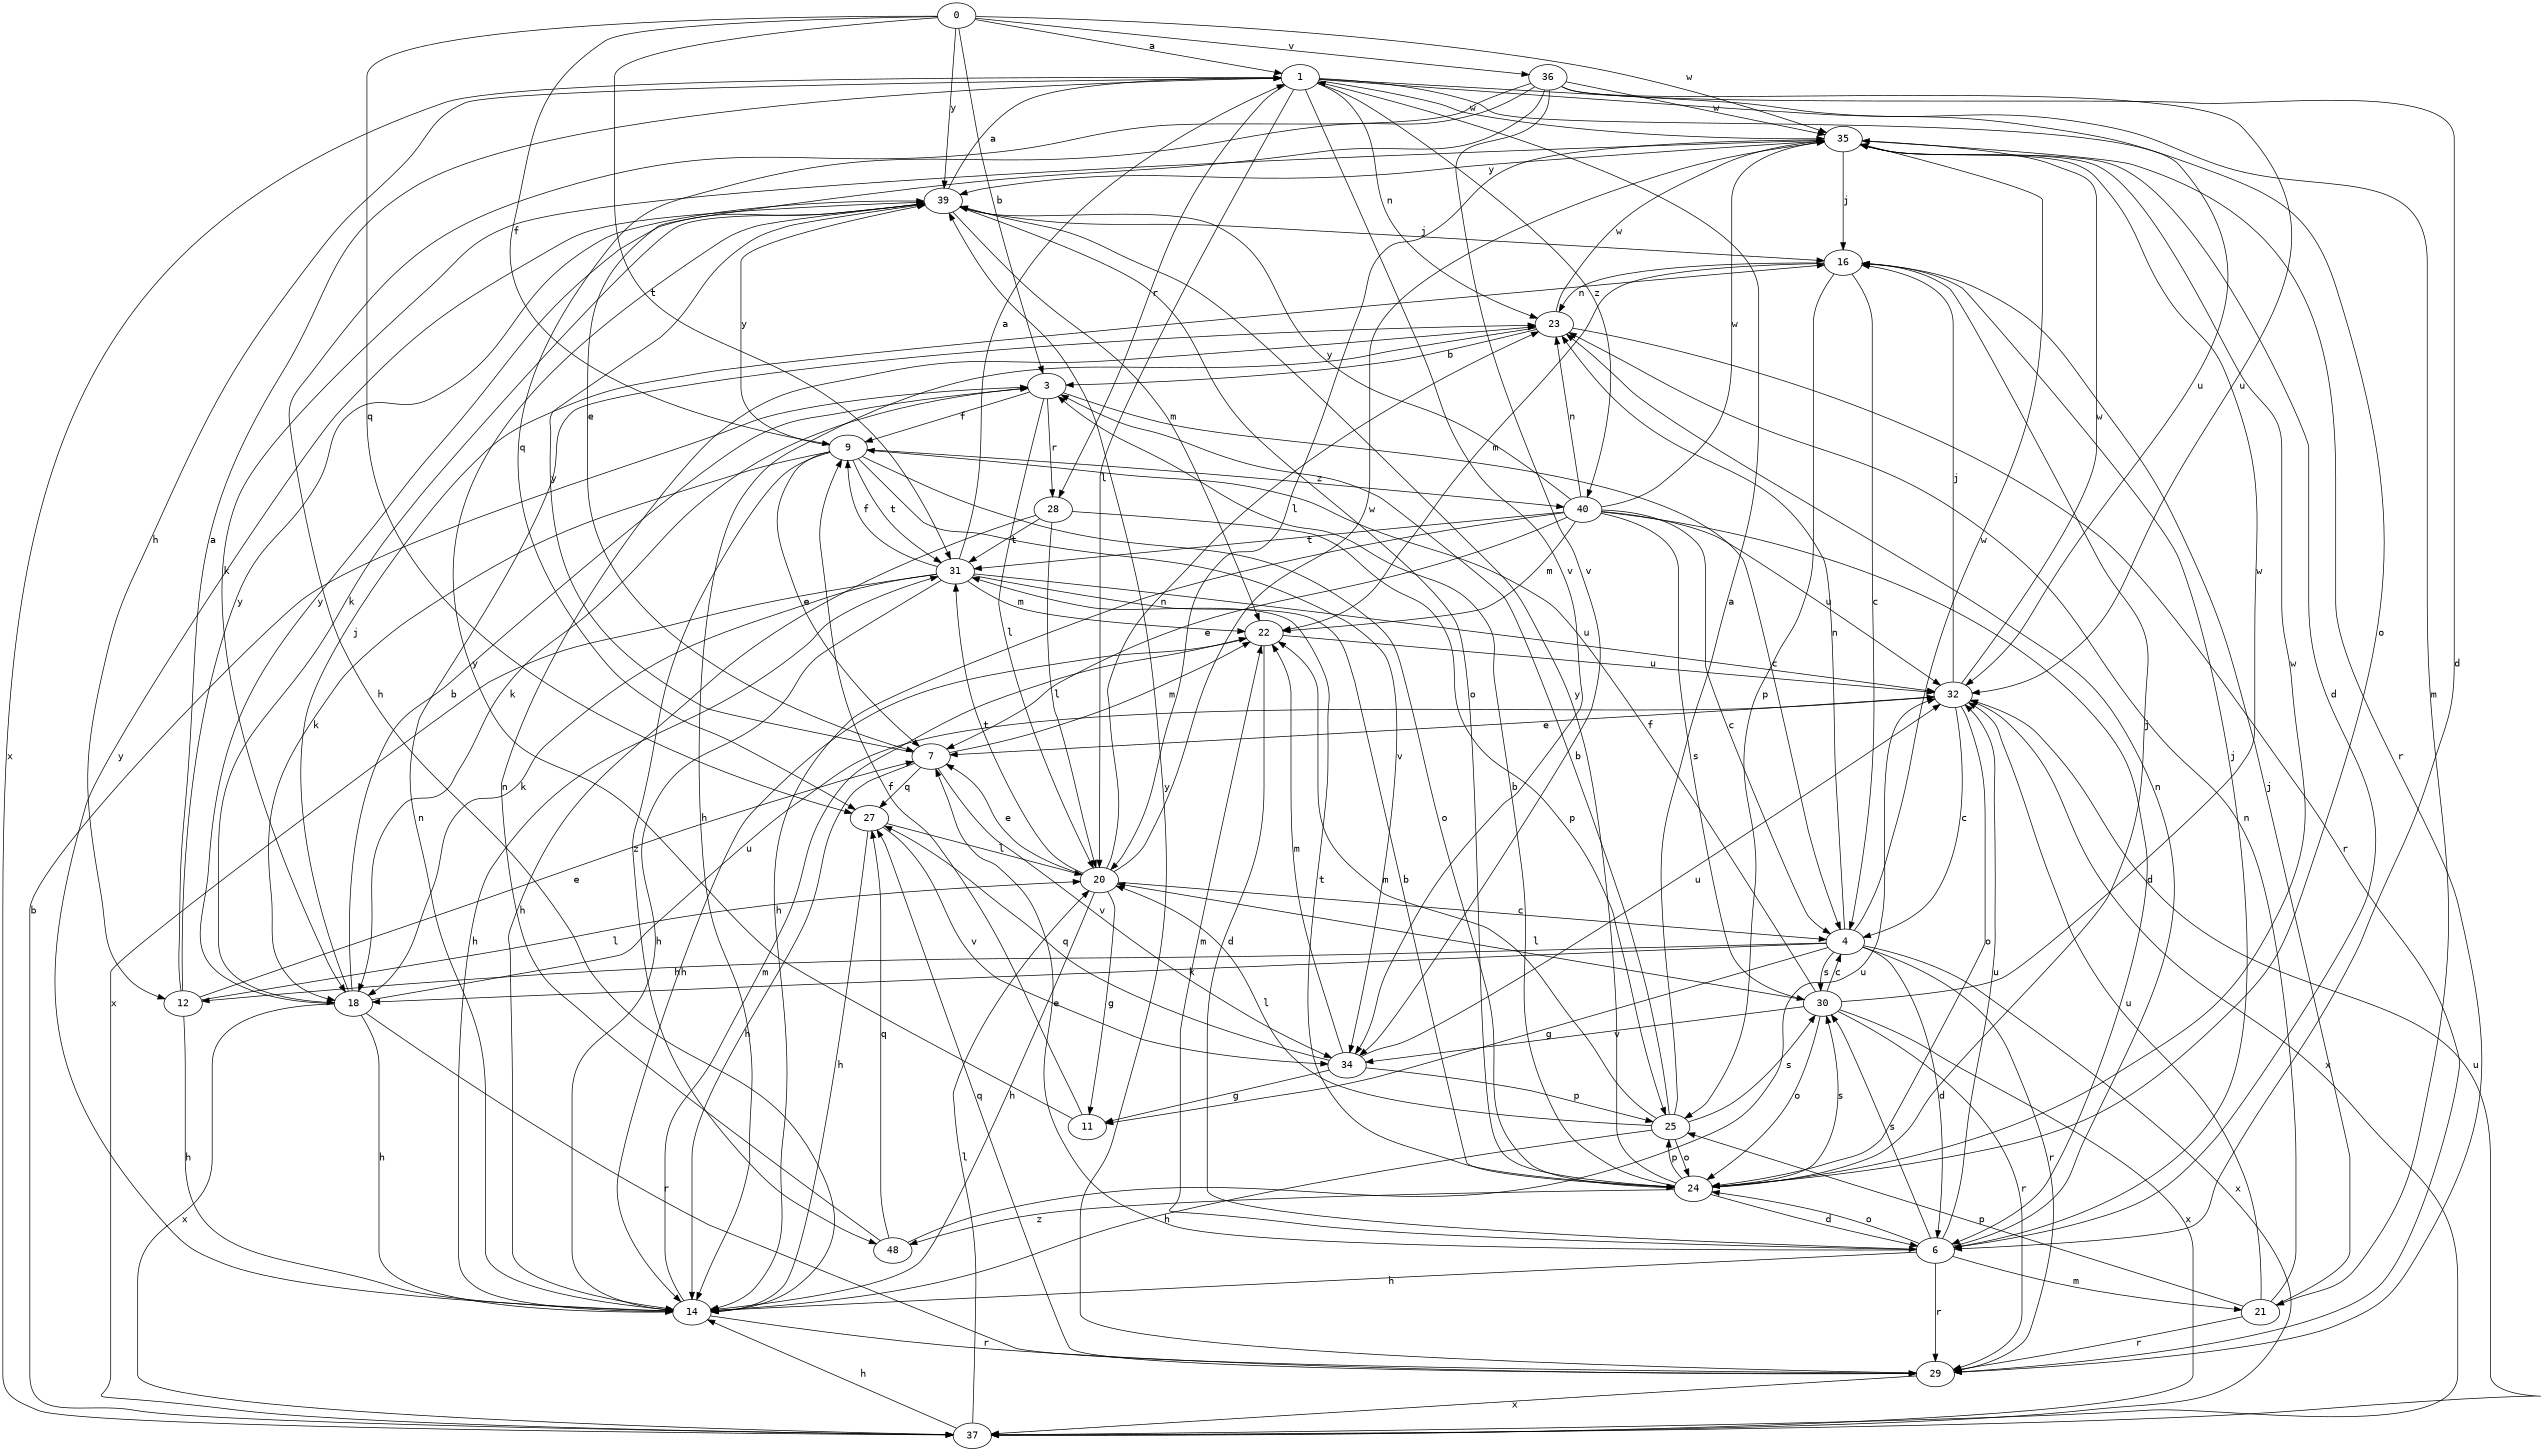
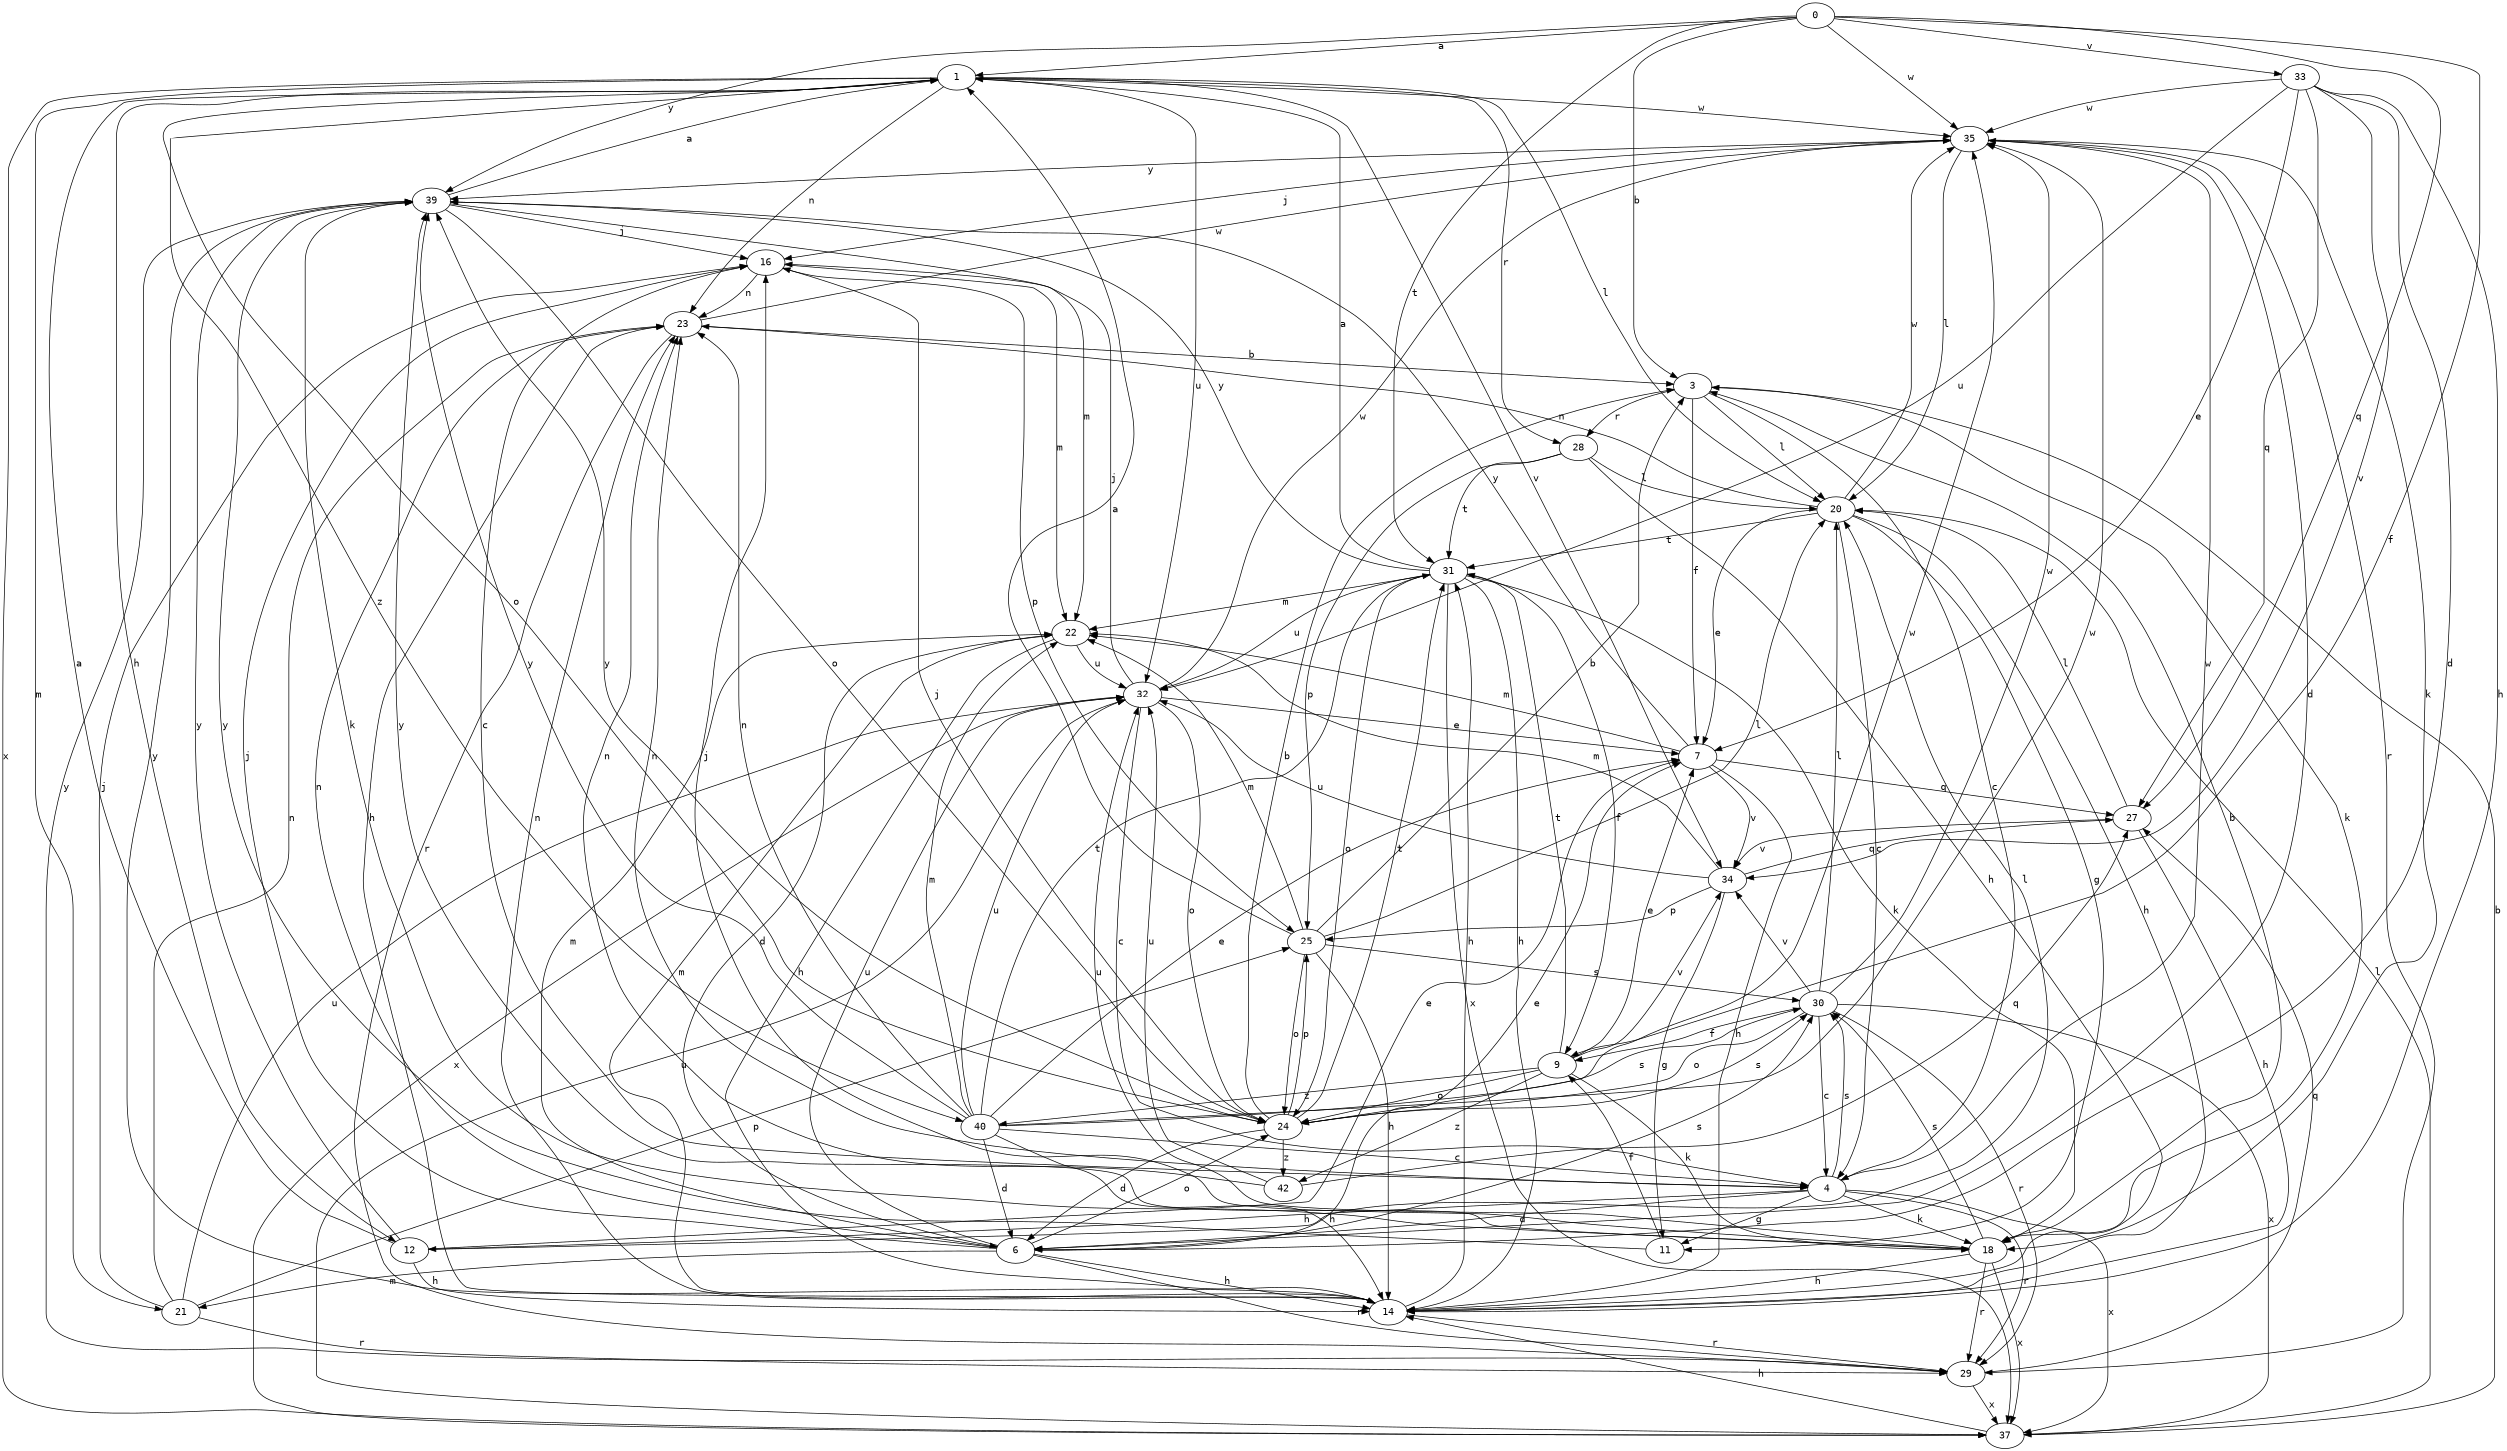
(1548, 77) -> (2300, 77)
(741, 288) -> (1011, 253)
(951, 416) -> (1693, 568)
(1406, 880) -> (1348, 849)
none -> (1921, 1120)
(893, 1251) -> (1283, 1189)
